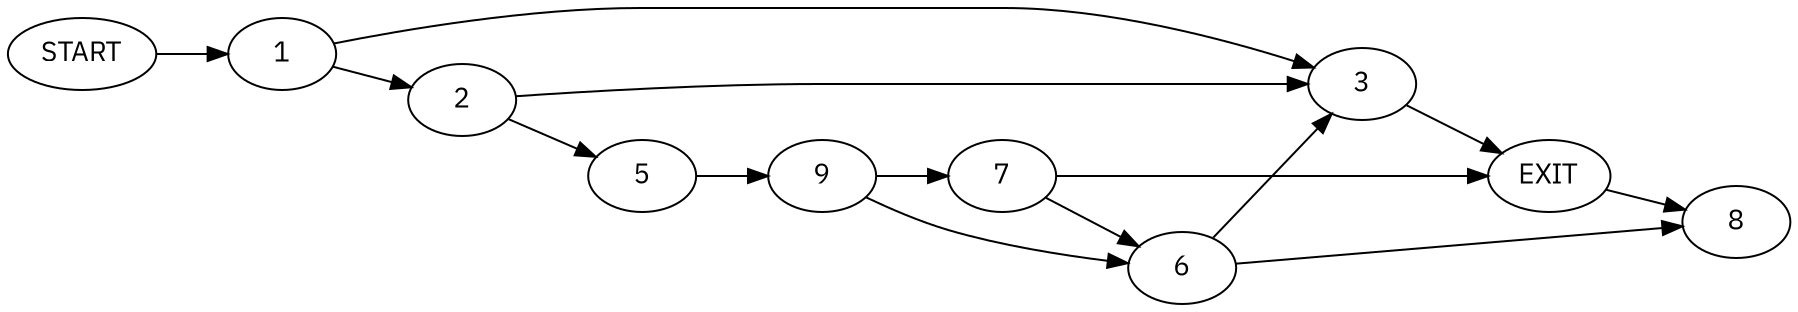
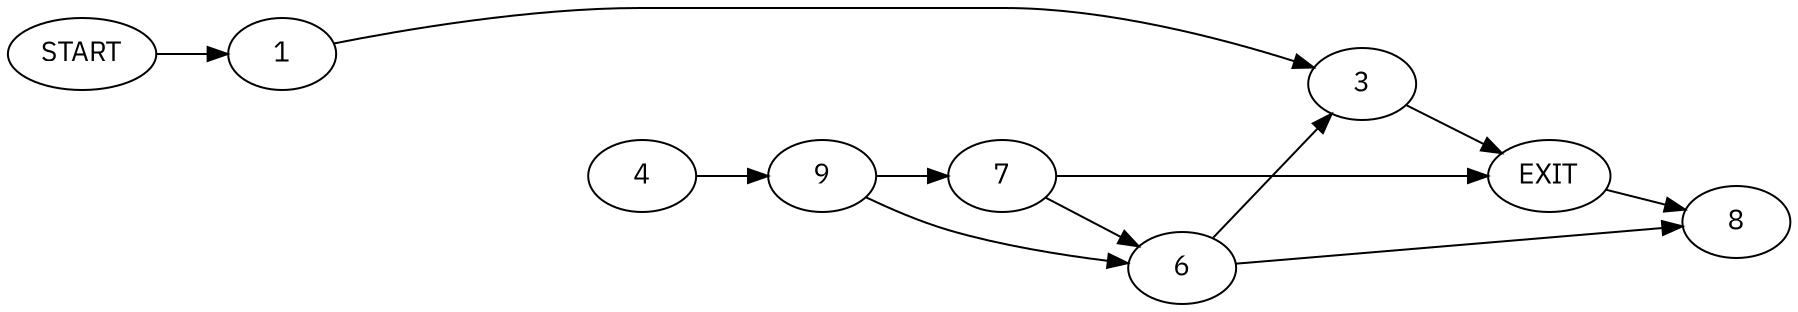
(462, 100) -> none
(642, 176) -> (642, 176)
